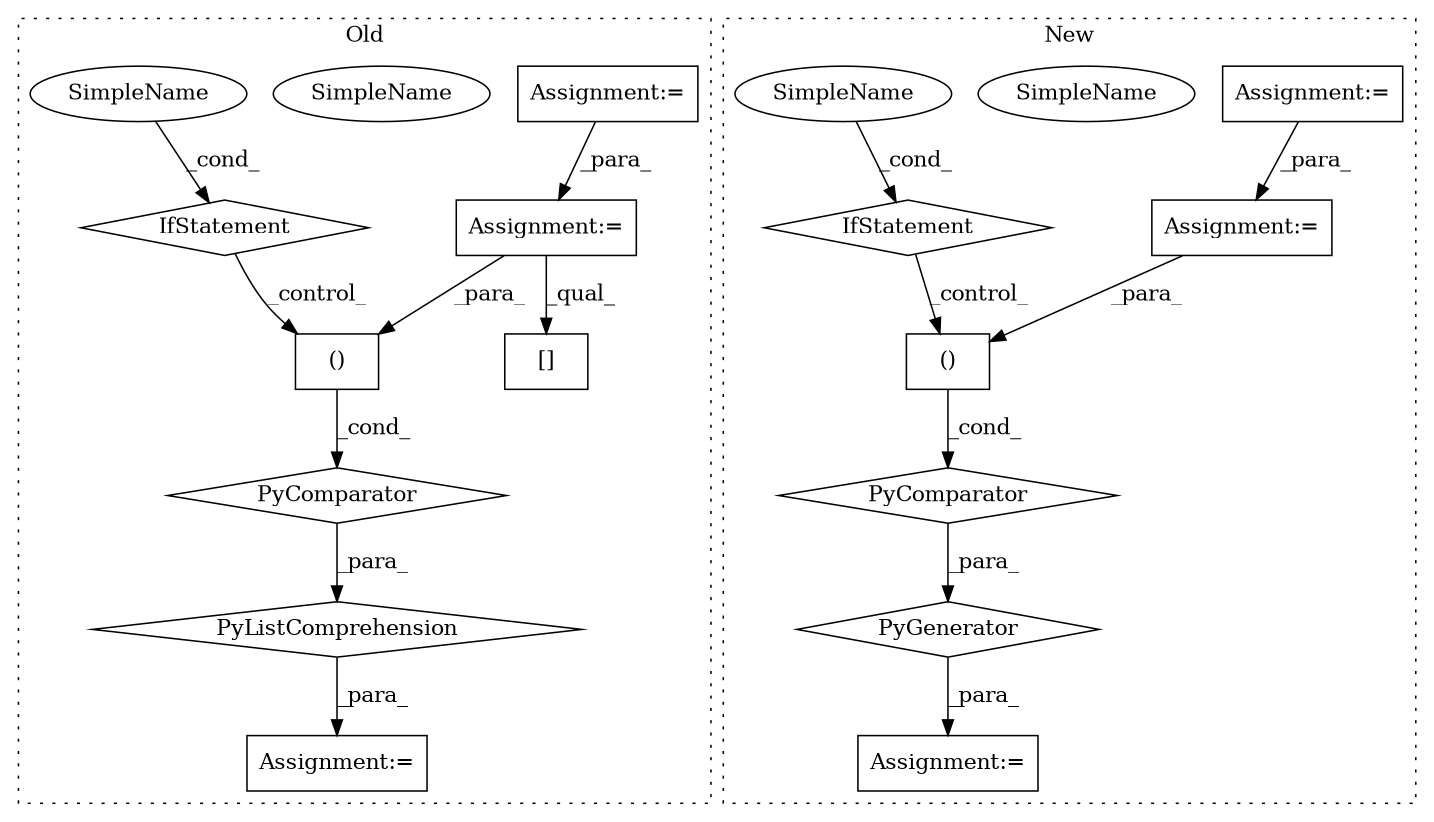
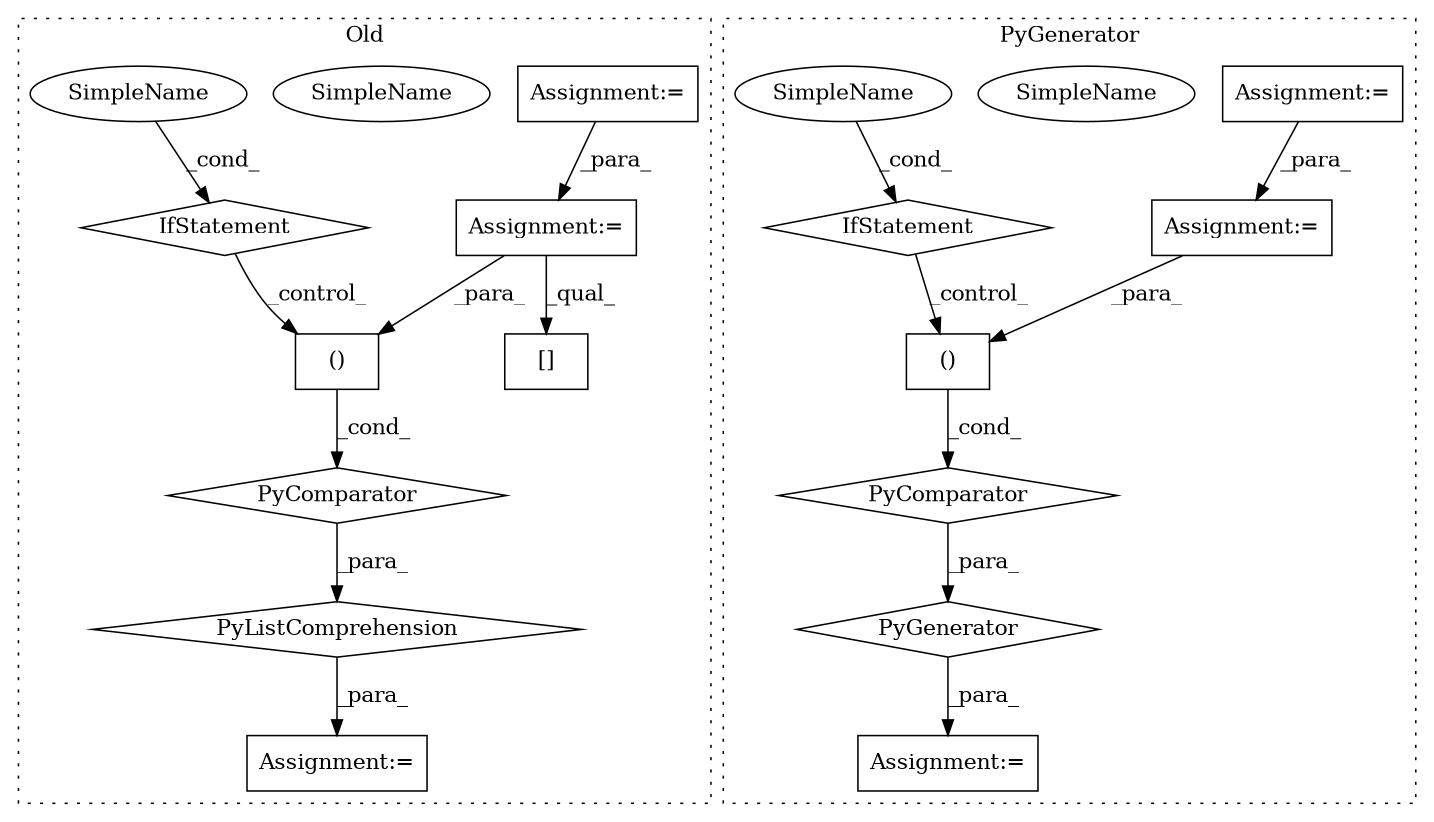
(1070, 36) -> (1070, 36)
